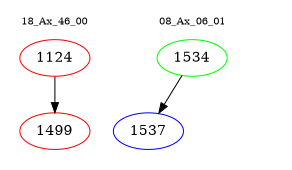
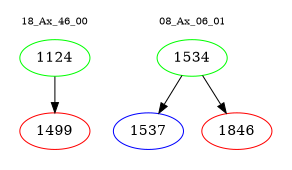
(55, 58) -> (55, 58)
none -> (237, 131)
